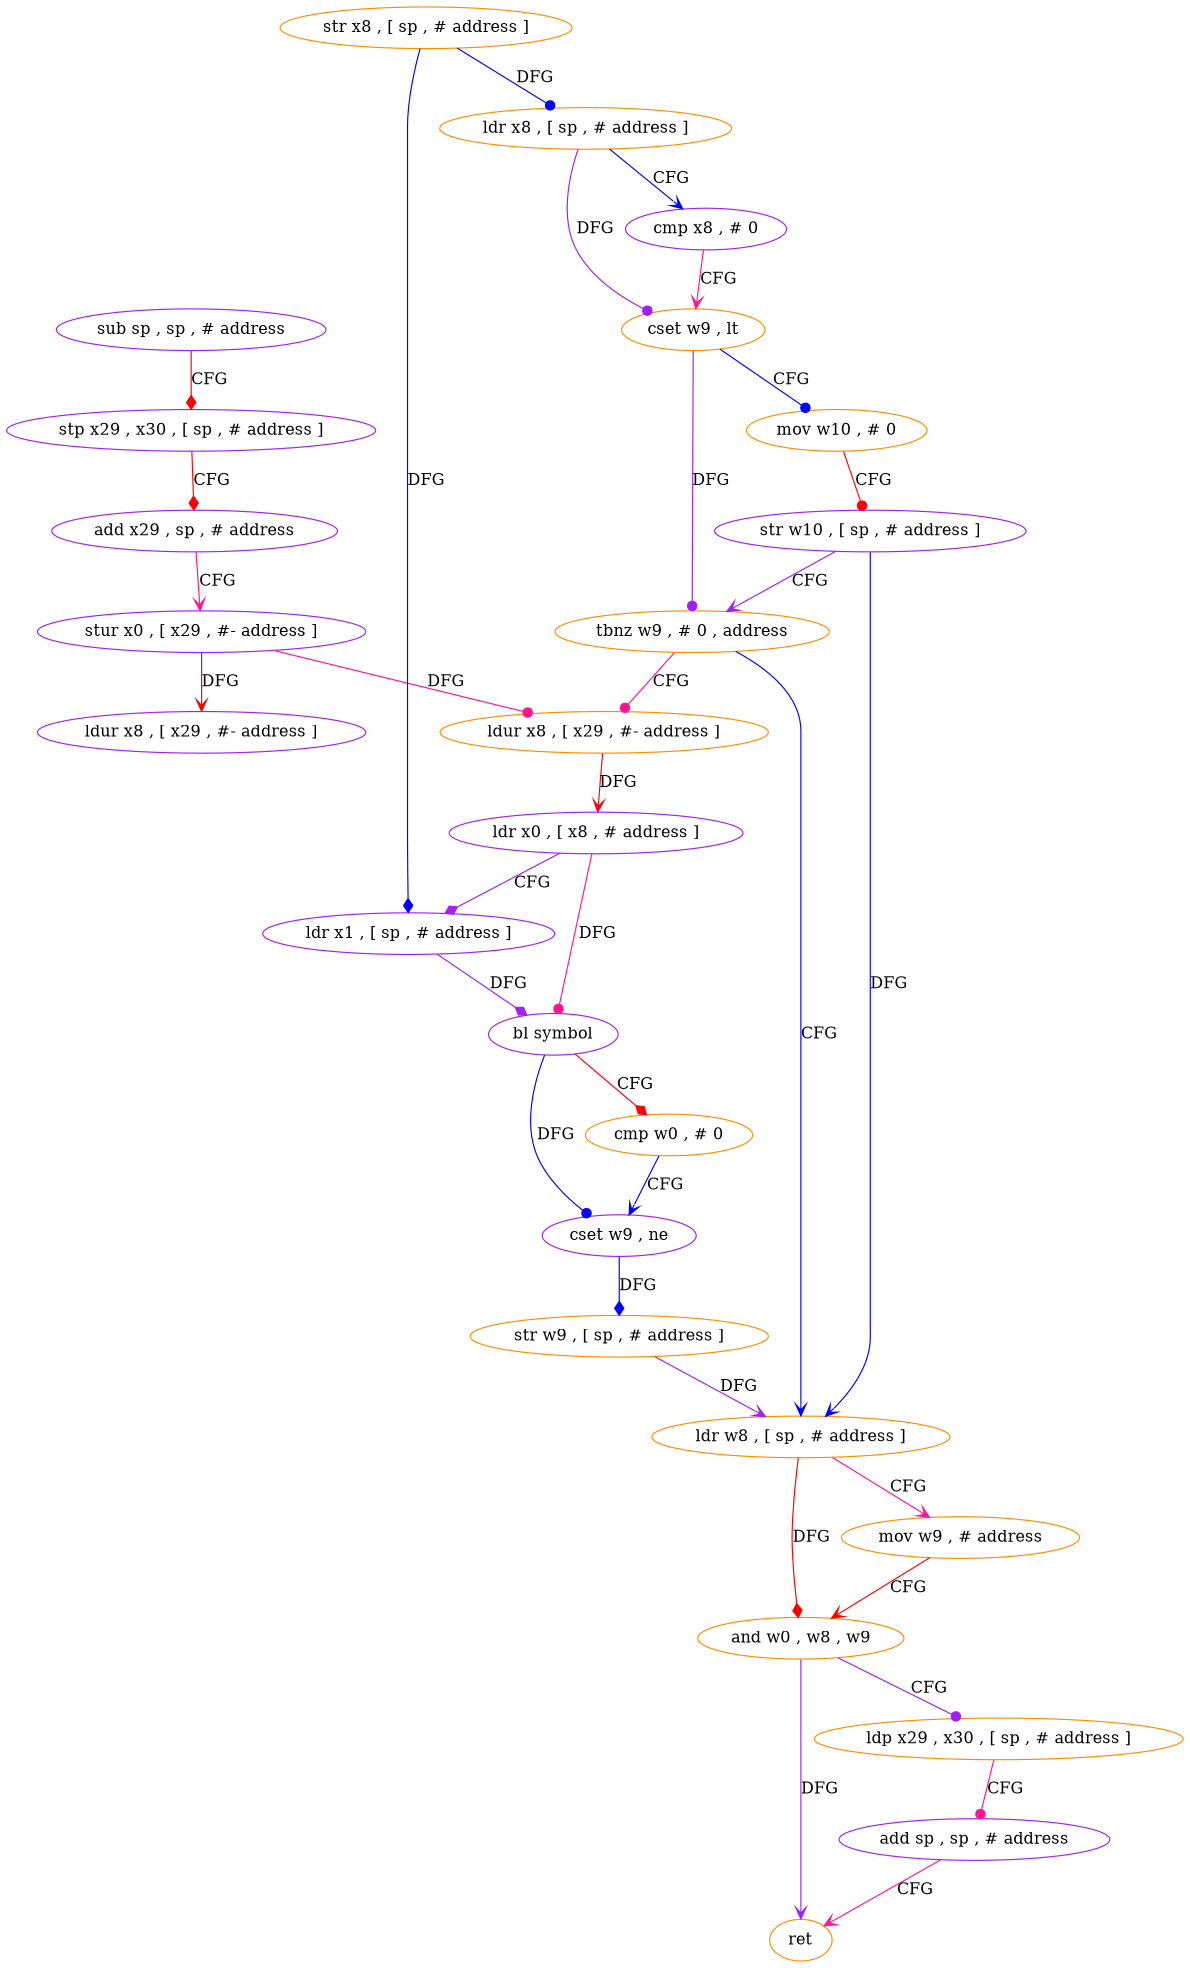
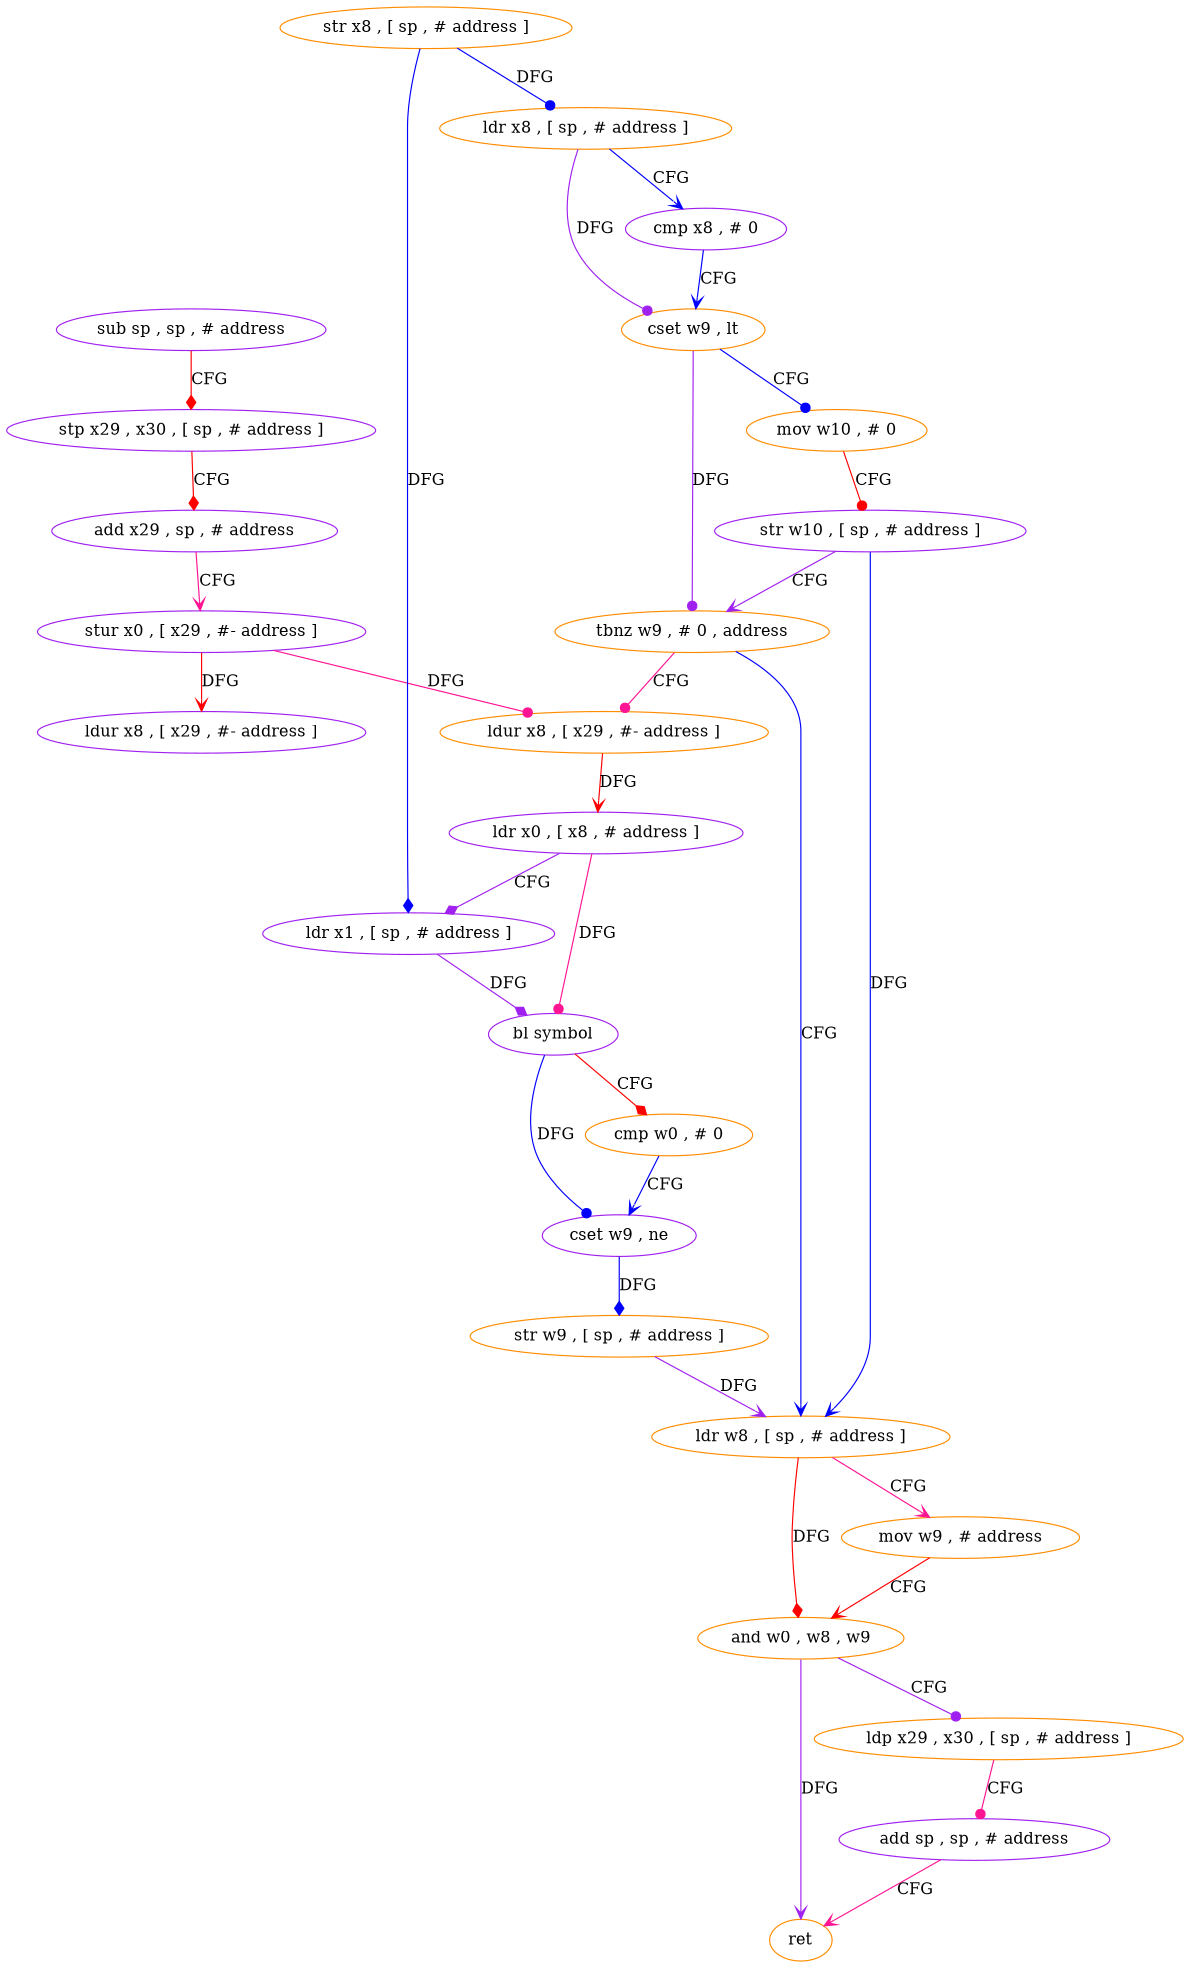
(700, 274) -> (700, 274)
